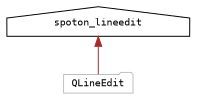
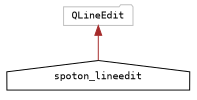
(98, 60) -> (98, 48)
